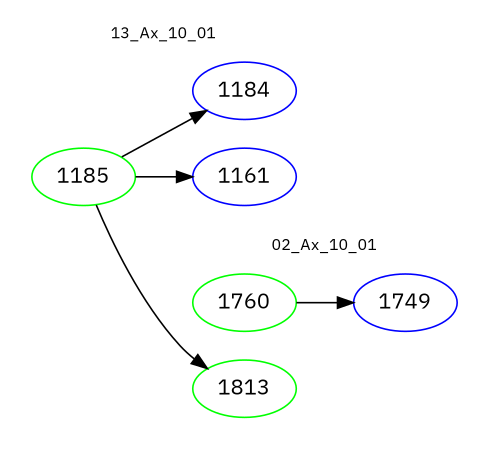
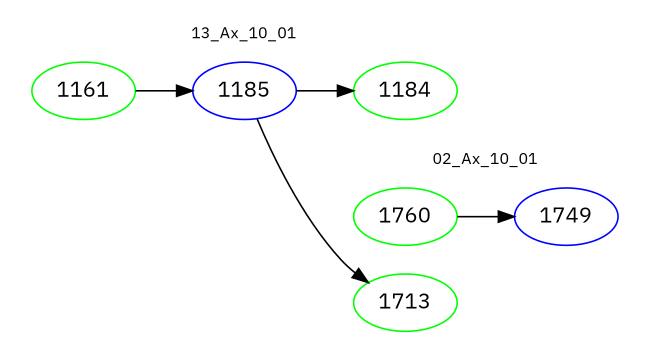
(245, 91) -> (405, 91)
(84, 177) -> (245, 91)
(156, 177) -> (156, 91)
(245, 177) -> (84, 91)
(245, 389) -> (405, 303)
